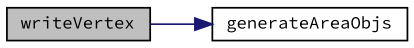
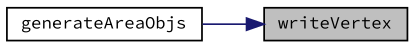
(173, 24) -> (224, 24)
